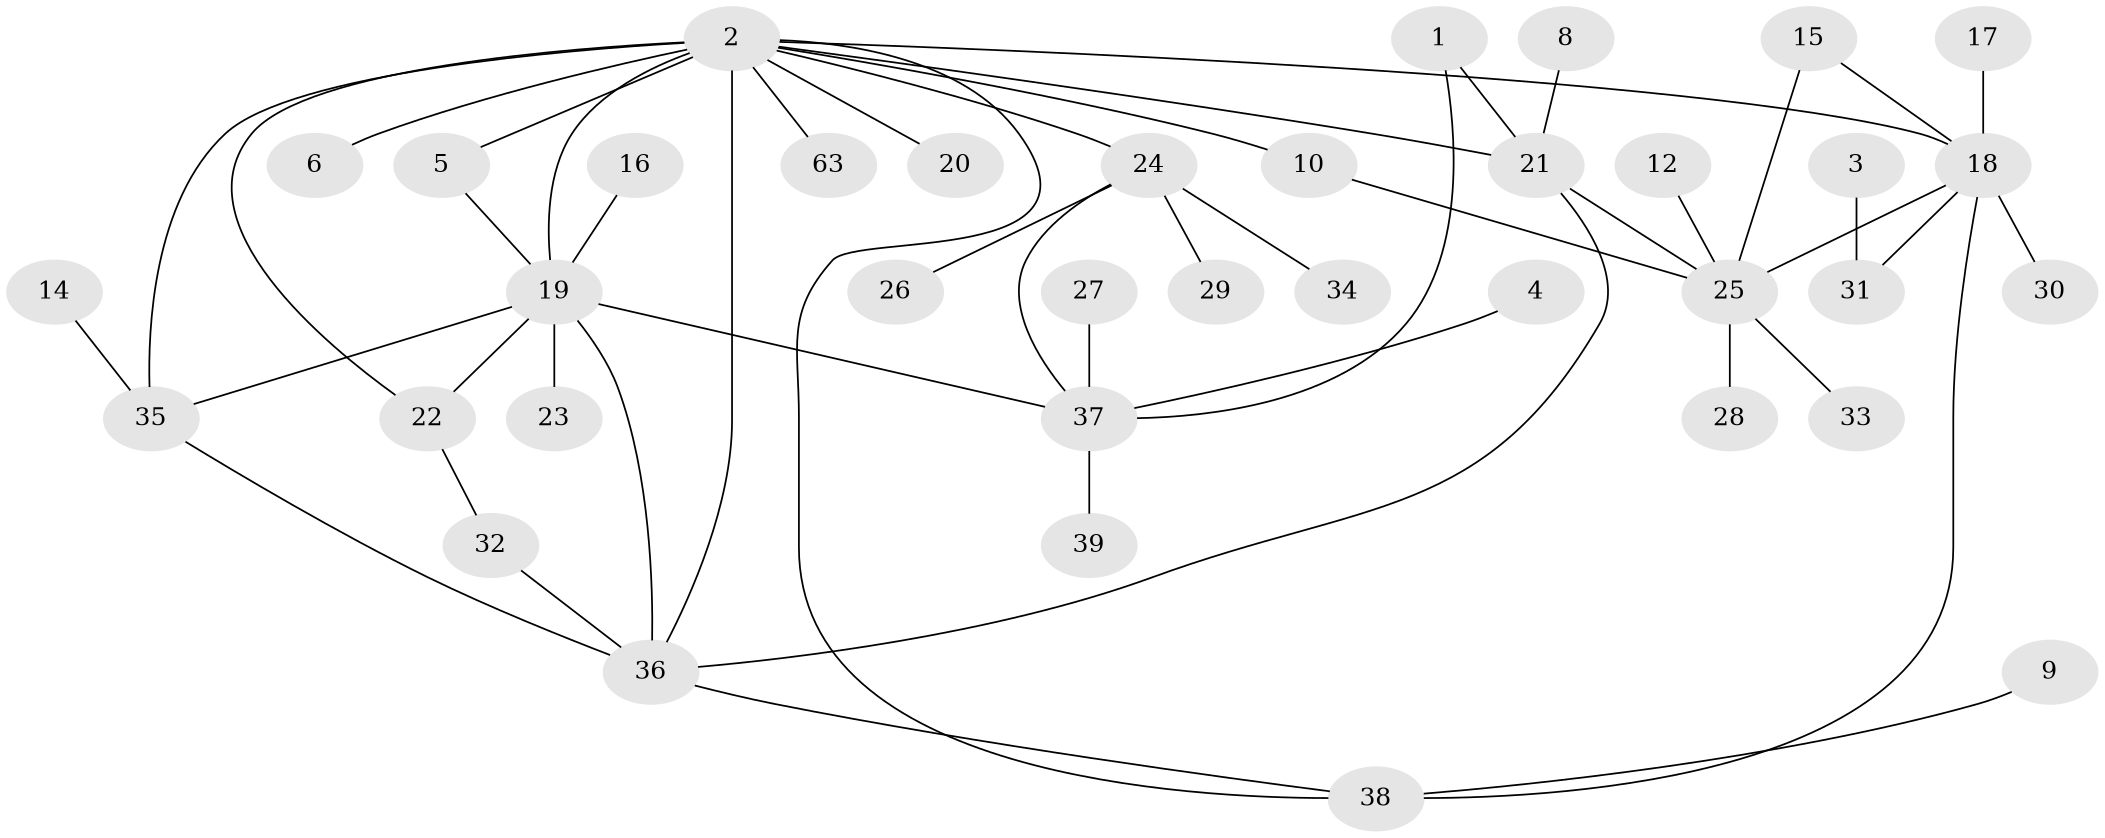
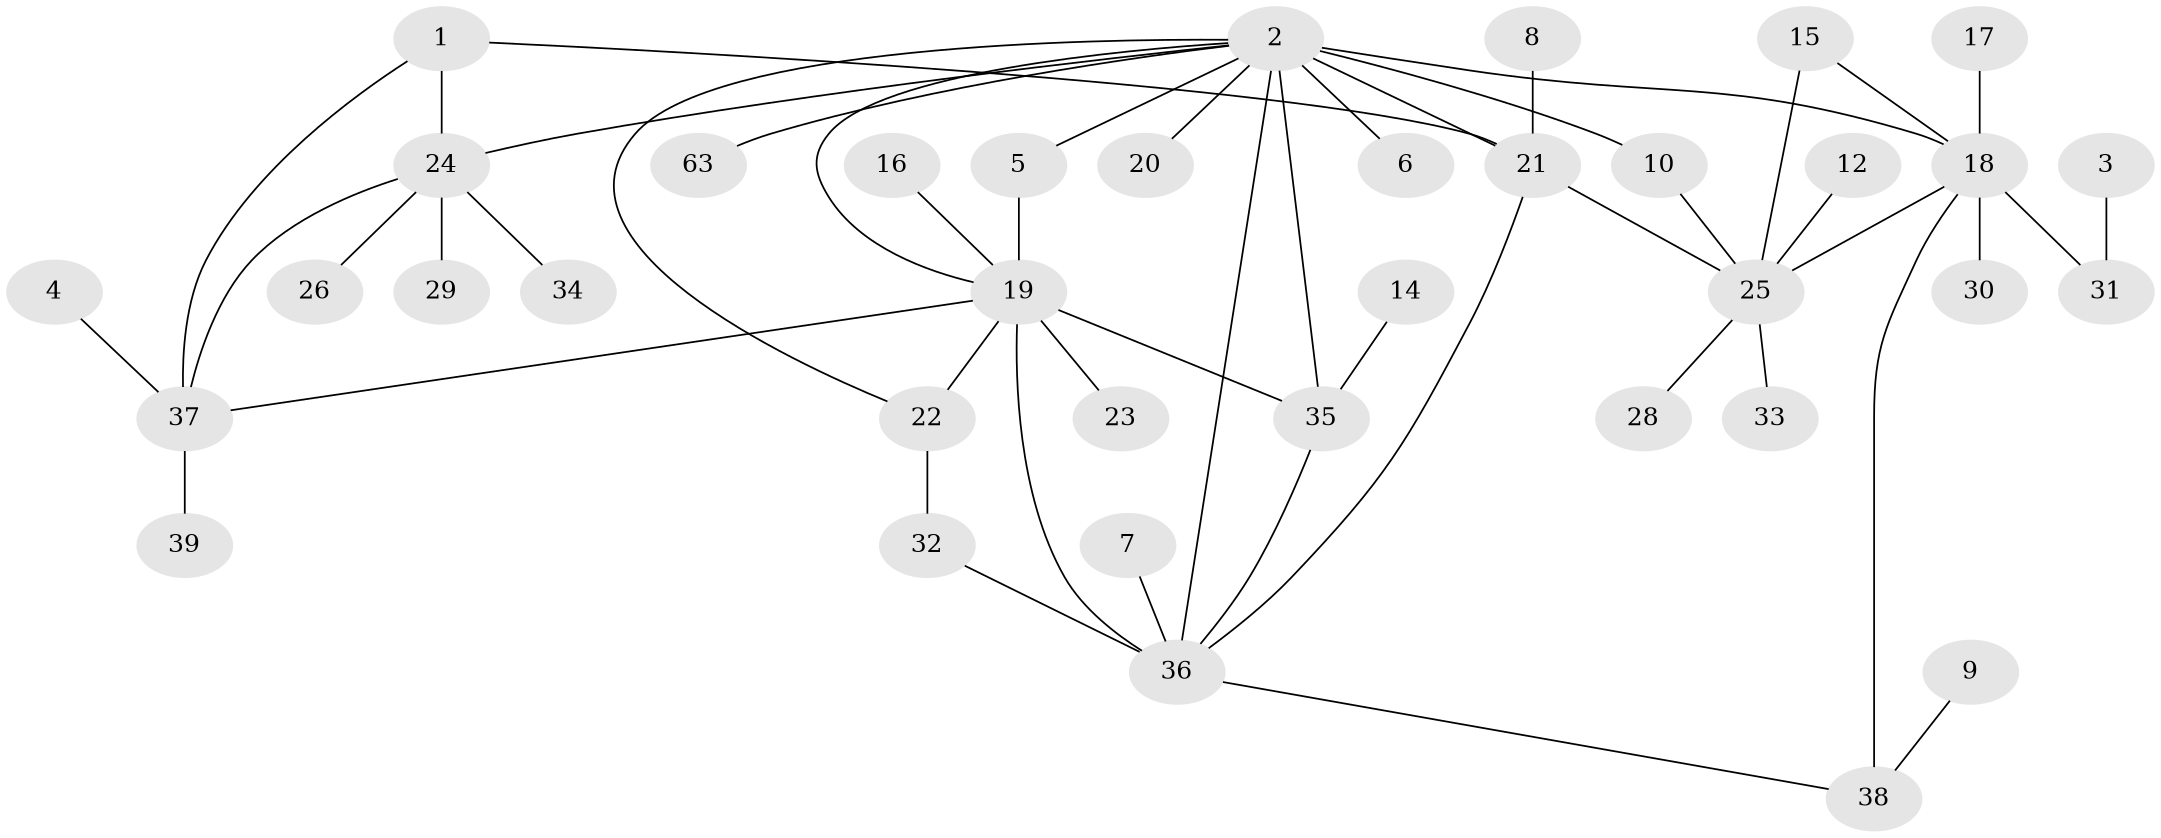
none -> (442, 102)
(1089, 292) -> none
(799, 443) -> none
none -> (1128, 546)
